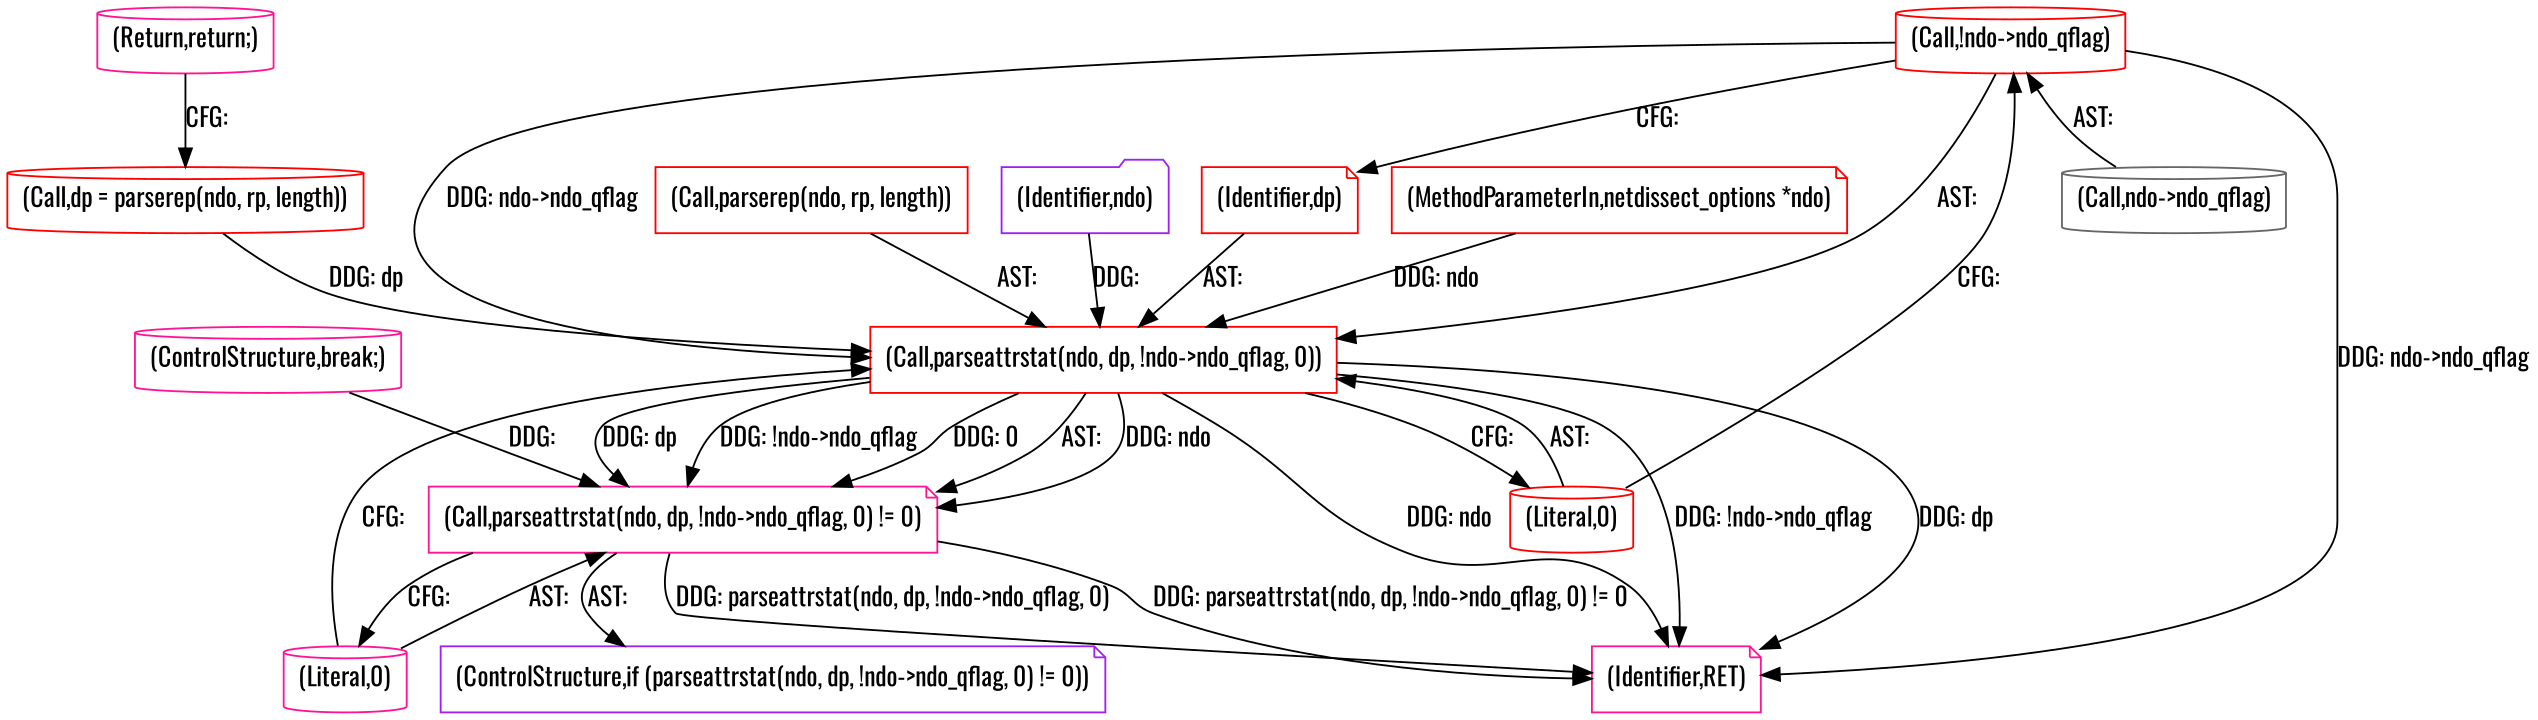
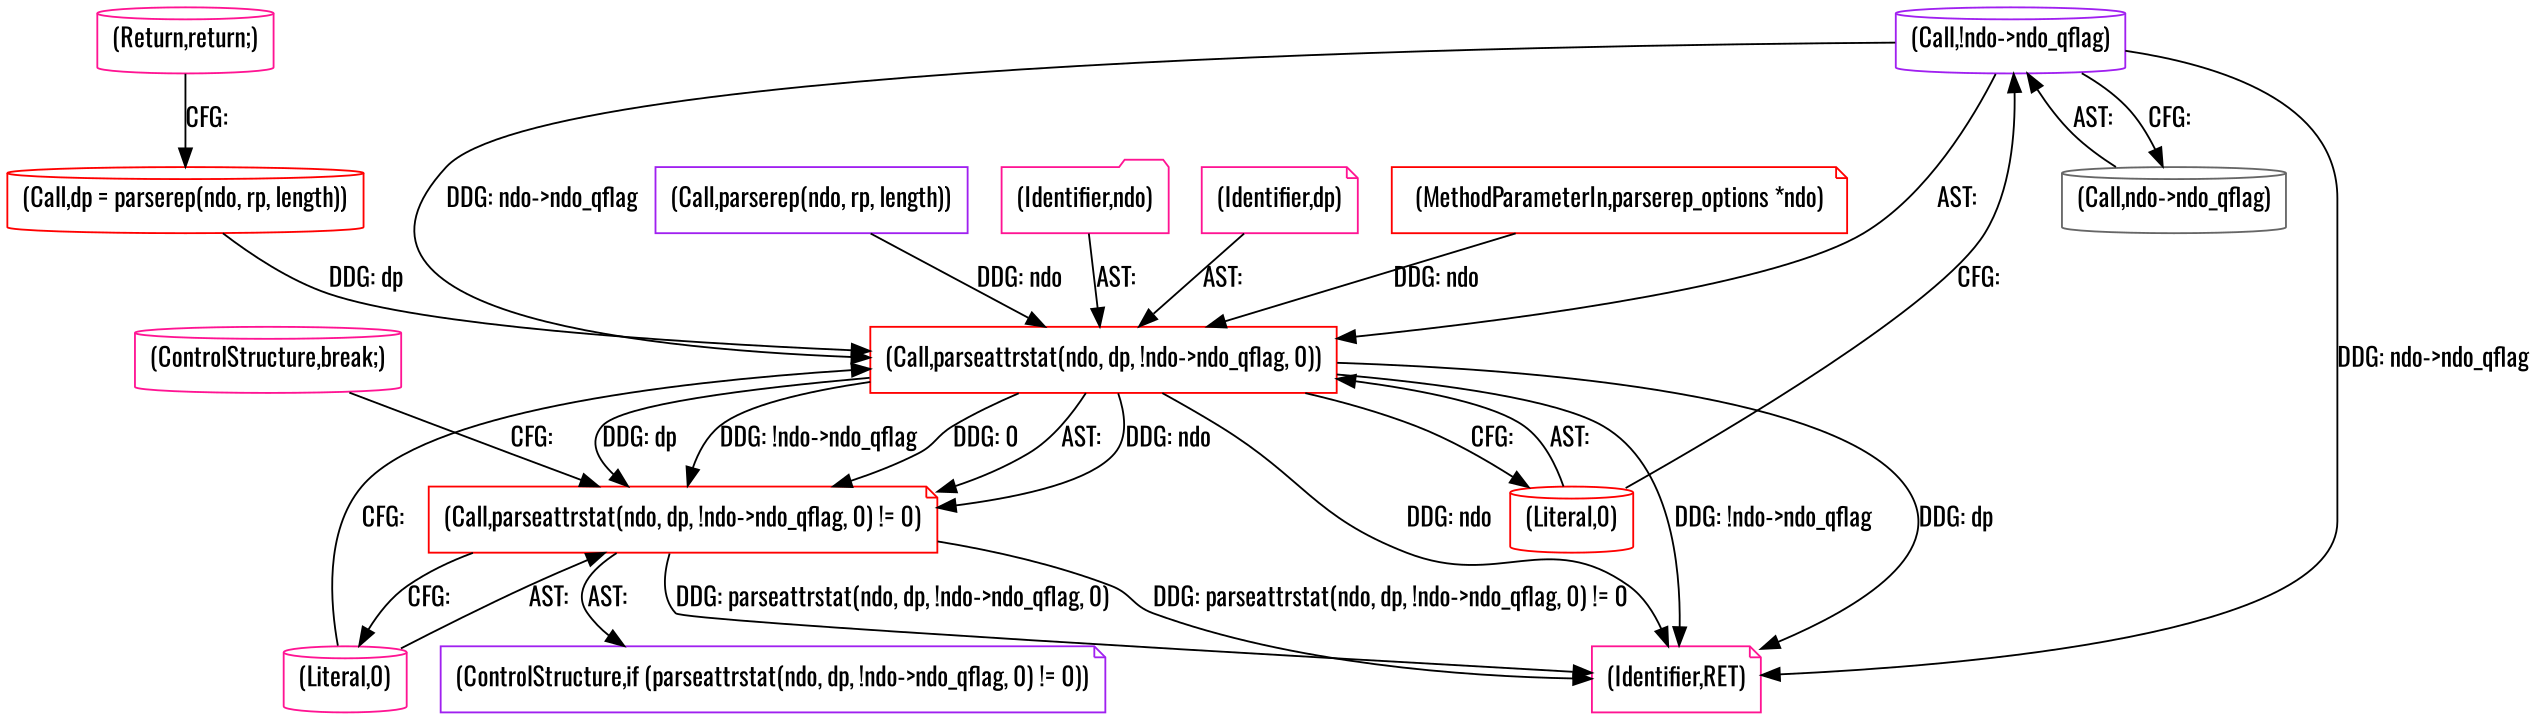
(2011, 40) -> (2011, 40)
(1635, 109) -> (2125, 105)
(812, 200) -> (812, 200)
(1085, 200) -> (1085, 200)
(1280, 200) -> (1280, 200)
(1619, 200) -> (1619, 200)
(1020, 280) -> (1020, 280)
(1119, 280) -> (1119, 280)
(535, 440) -> (535, 440)
(683, 520) -> (683, 520)
